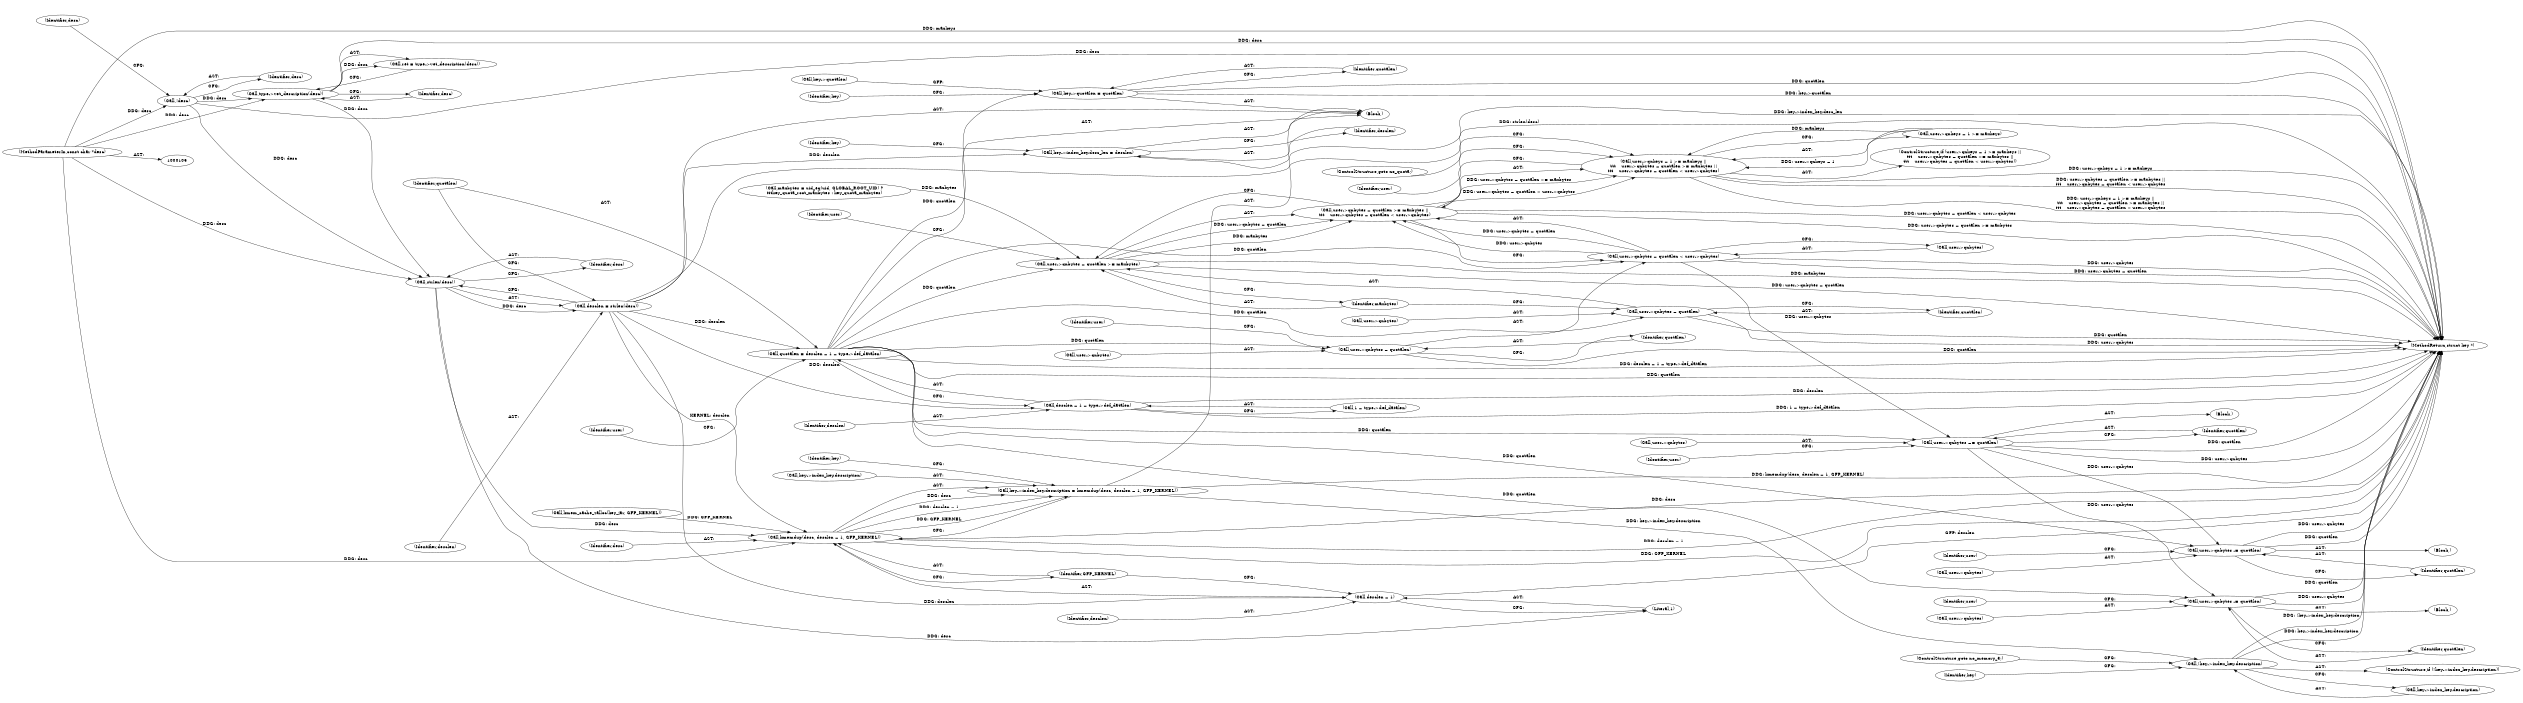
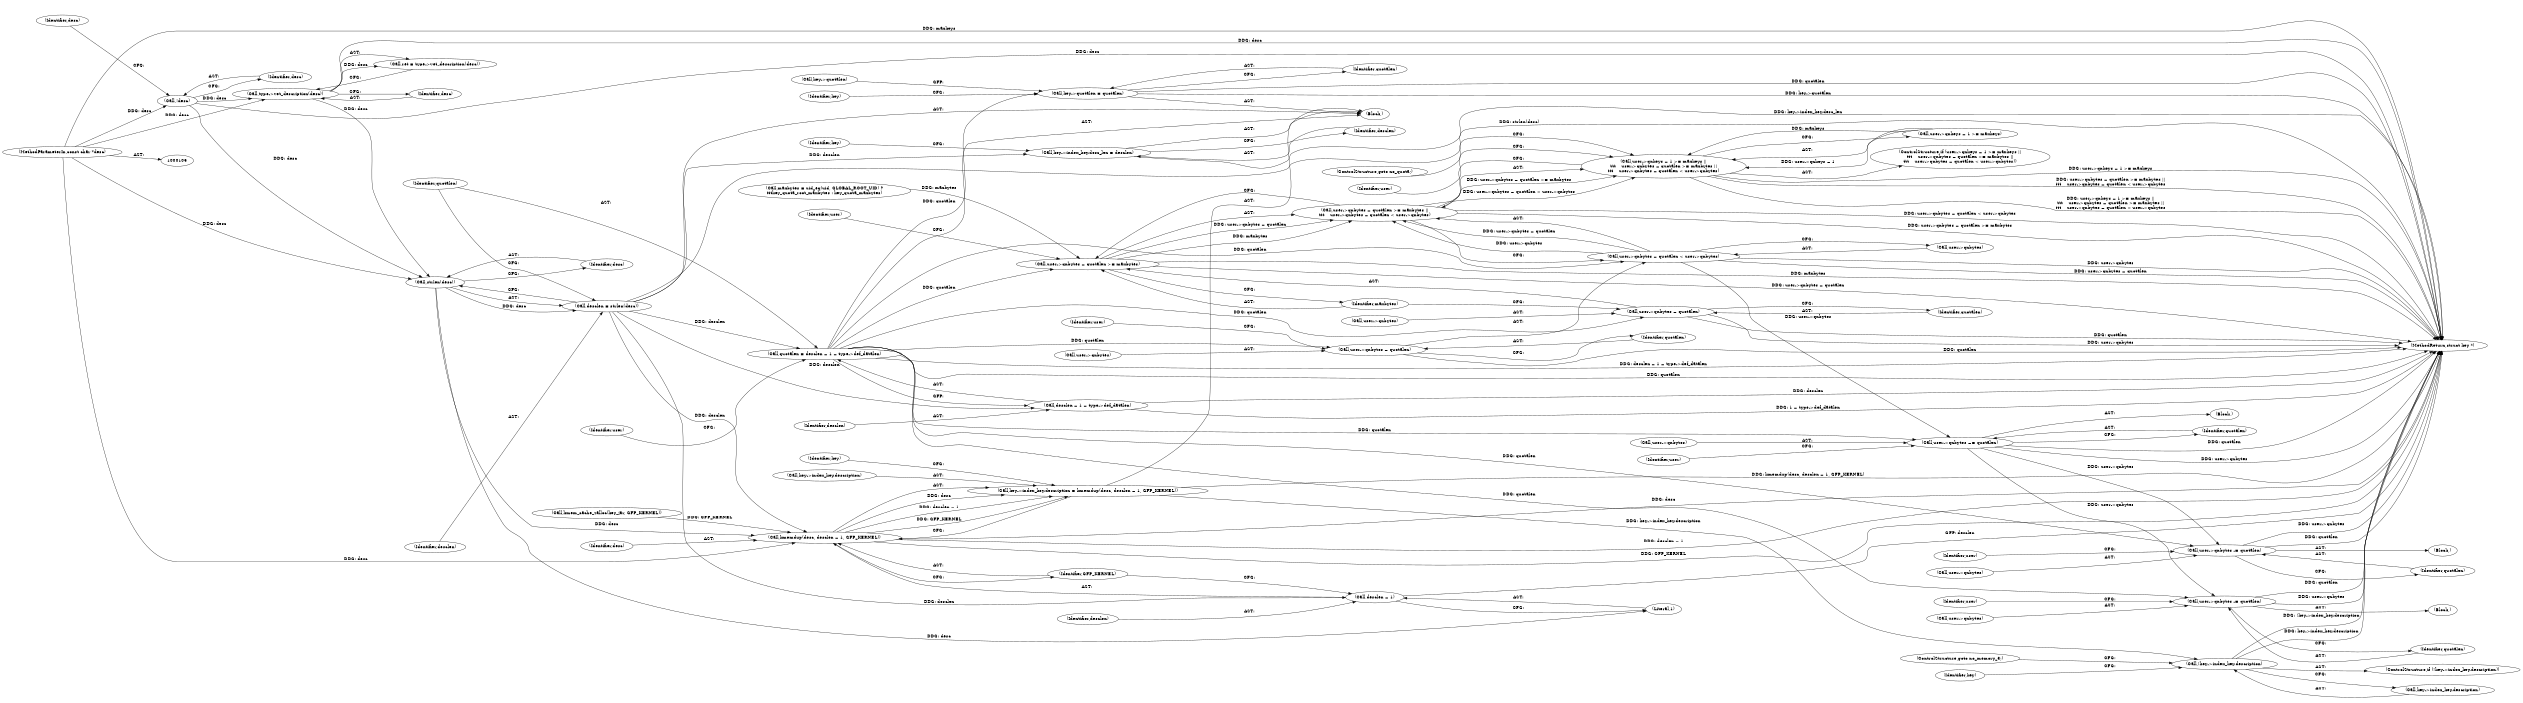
(939, 396) -> (939, 396)
(1375, 408) -> none
(710, 416) -> (710, 416)
